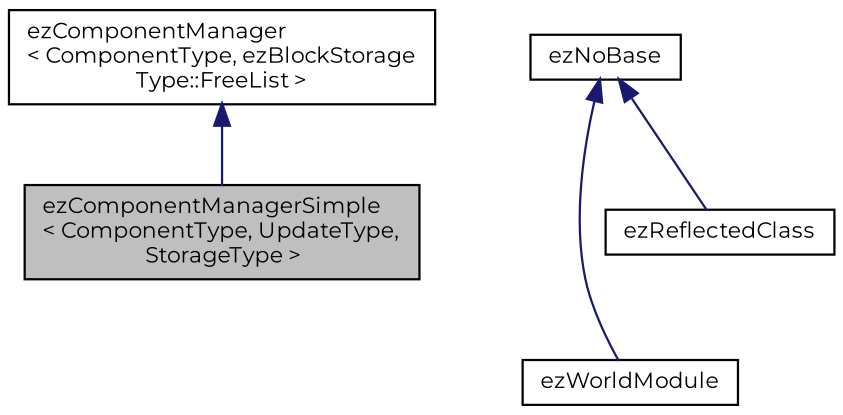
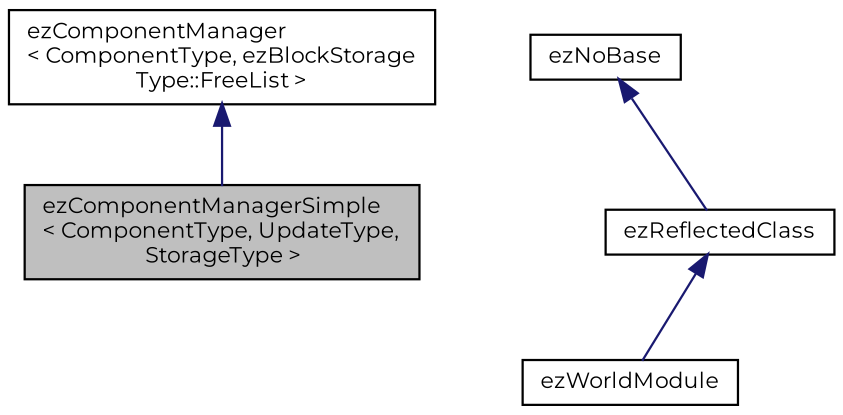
(580, 234) -> (669, 317)
